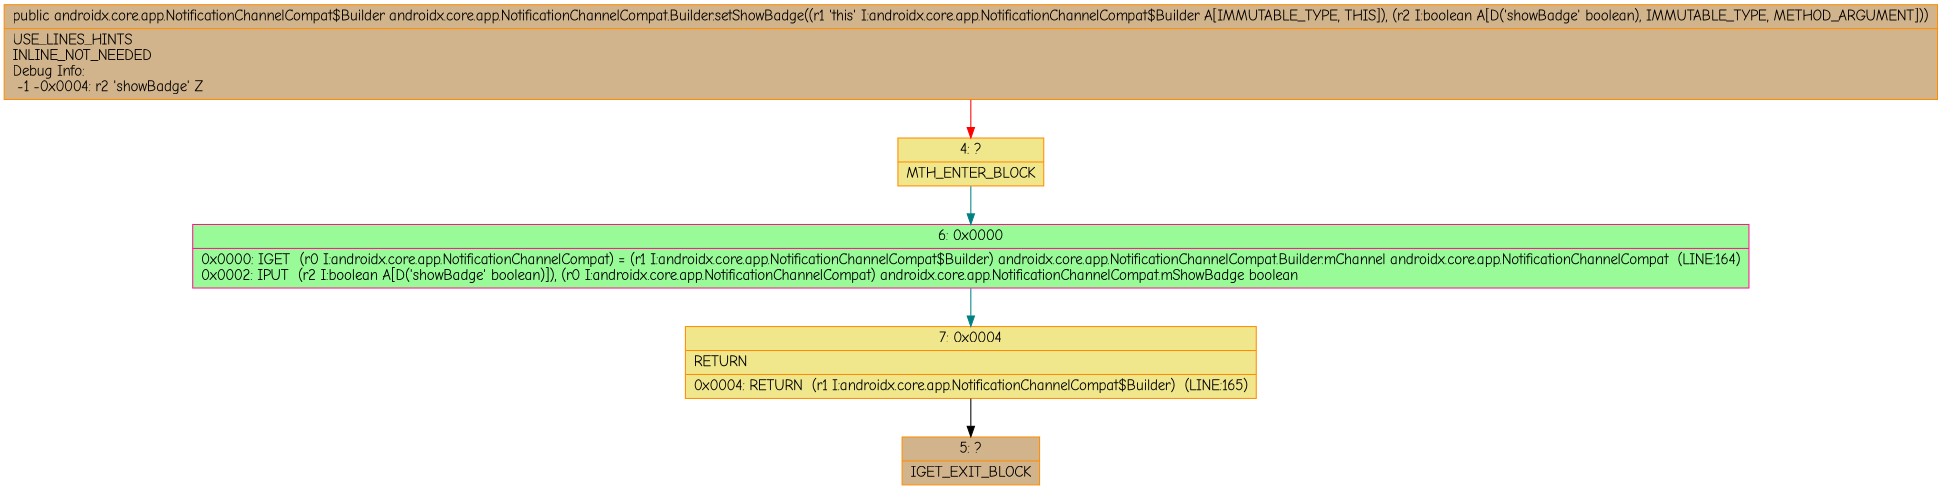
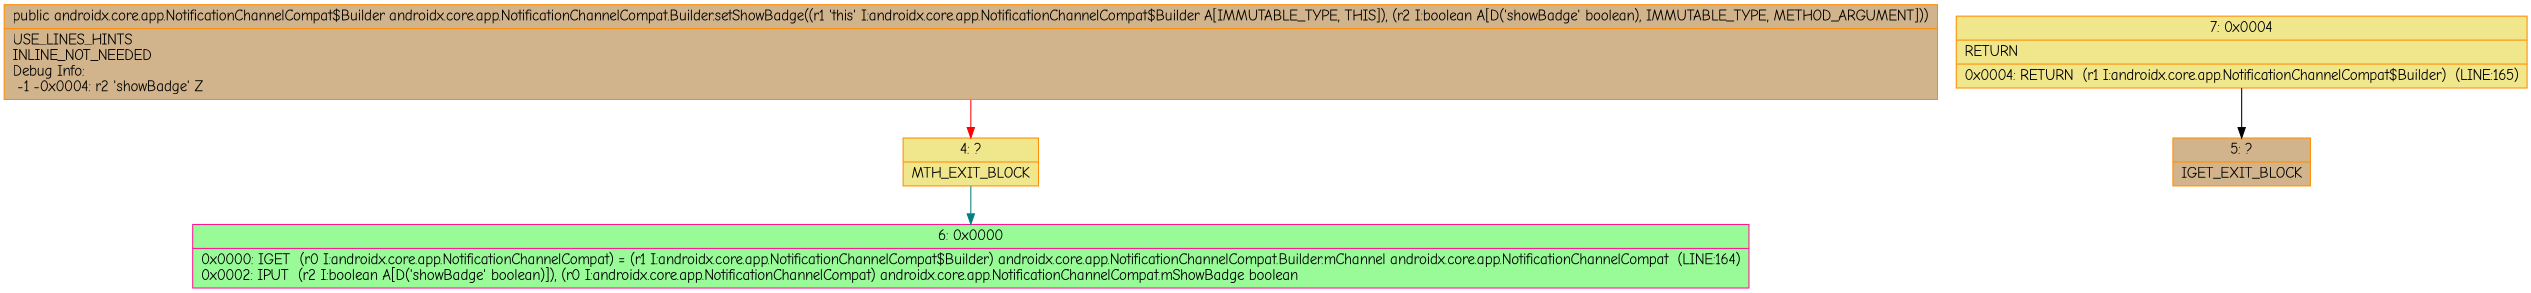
(971, 173) -> (971, 173)
(971, 302) -> none
